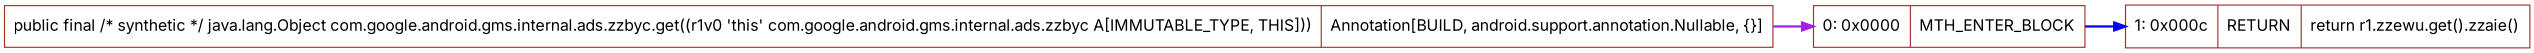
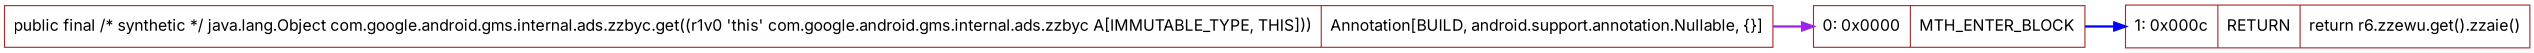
(2415, 26) -> (2415, 26)
